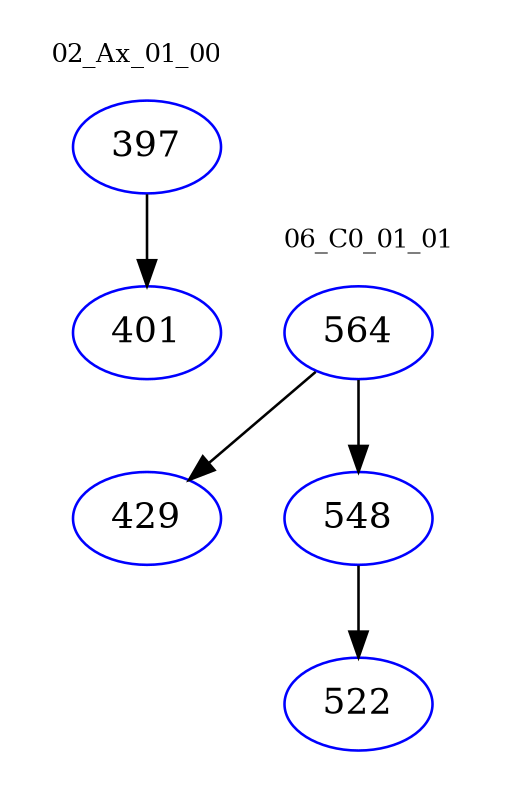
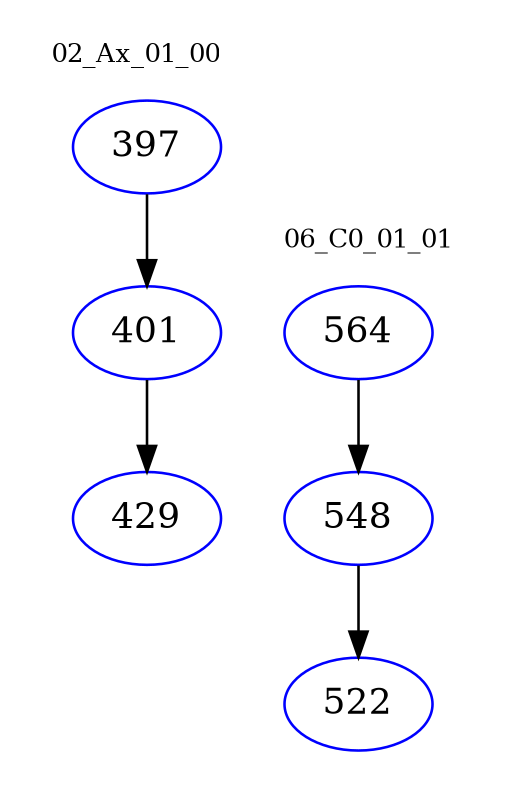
(281, 401) -> (147, 413)
